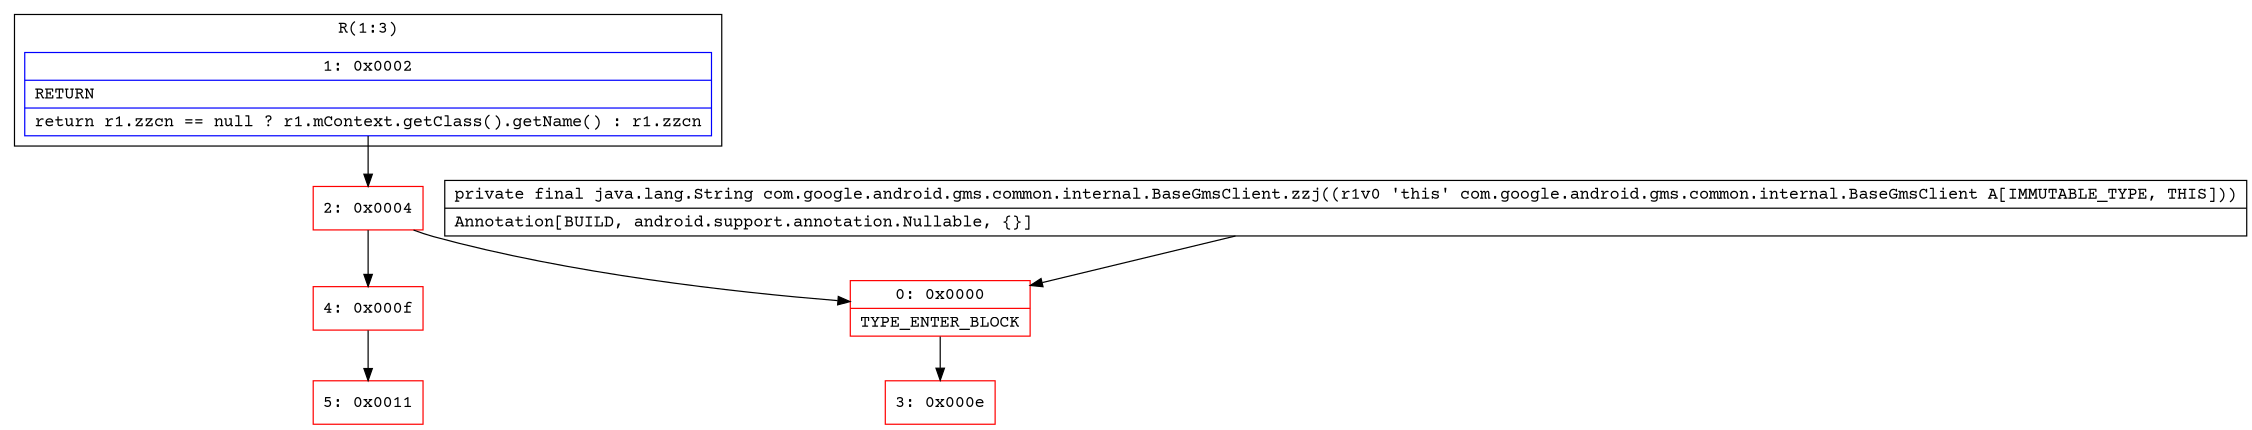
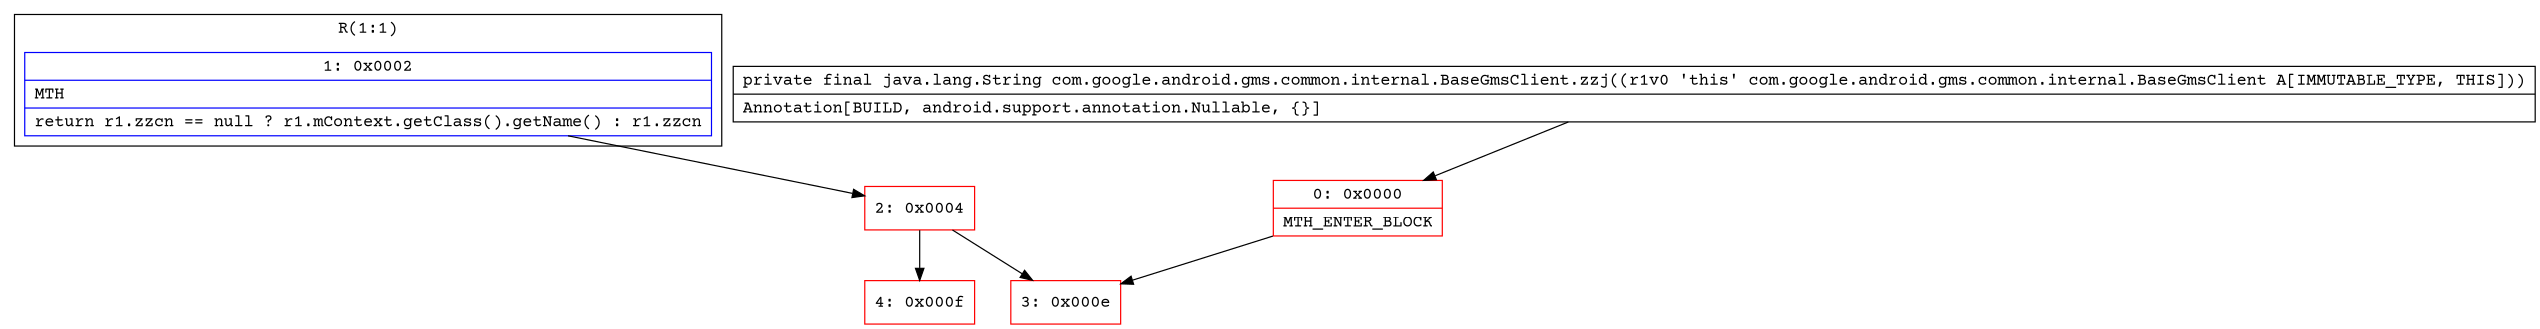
(368, 28) -> (368, 28)
(65, 94) -> (49, 94)
(624, 276) -> (987, 252)
(940, 322) -> (1358, 221)
(368, 403) -> none
